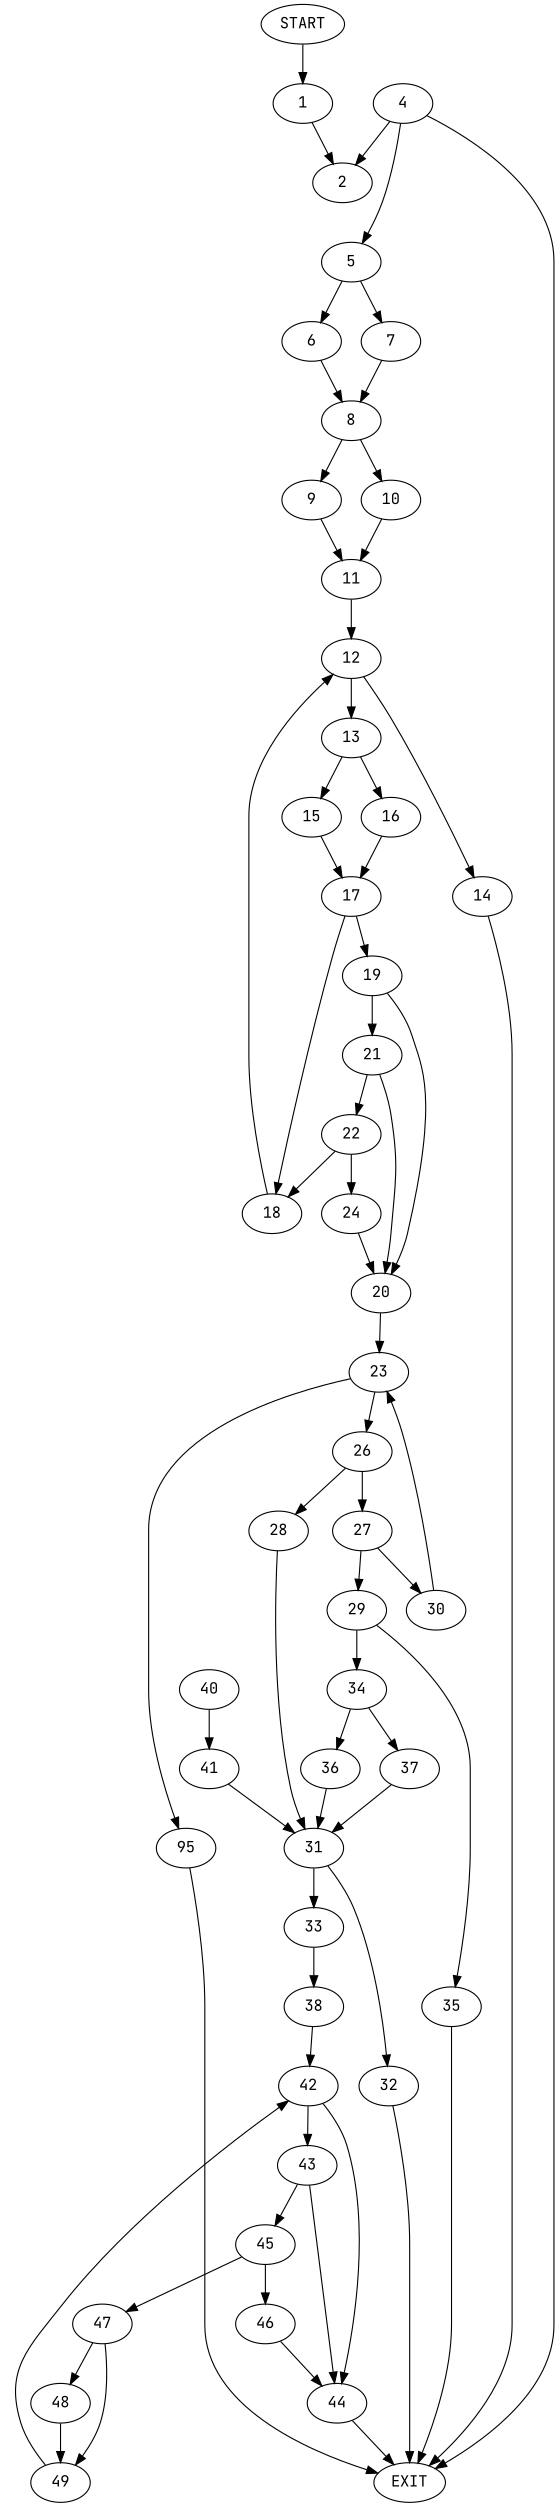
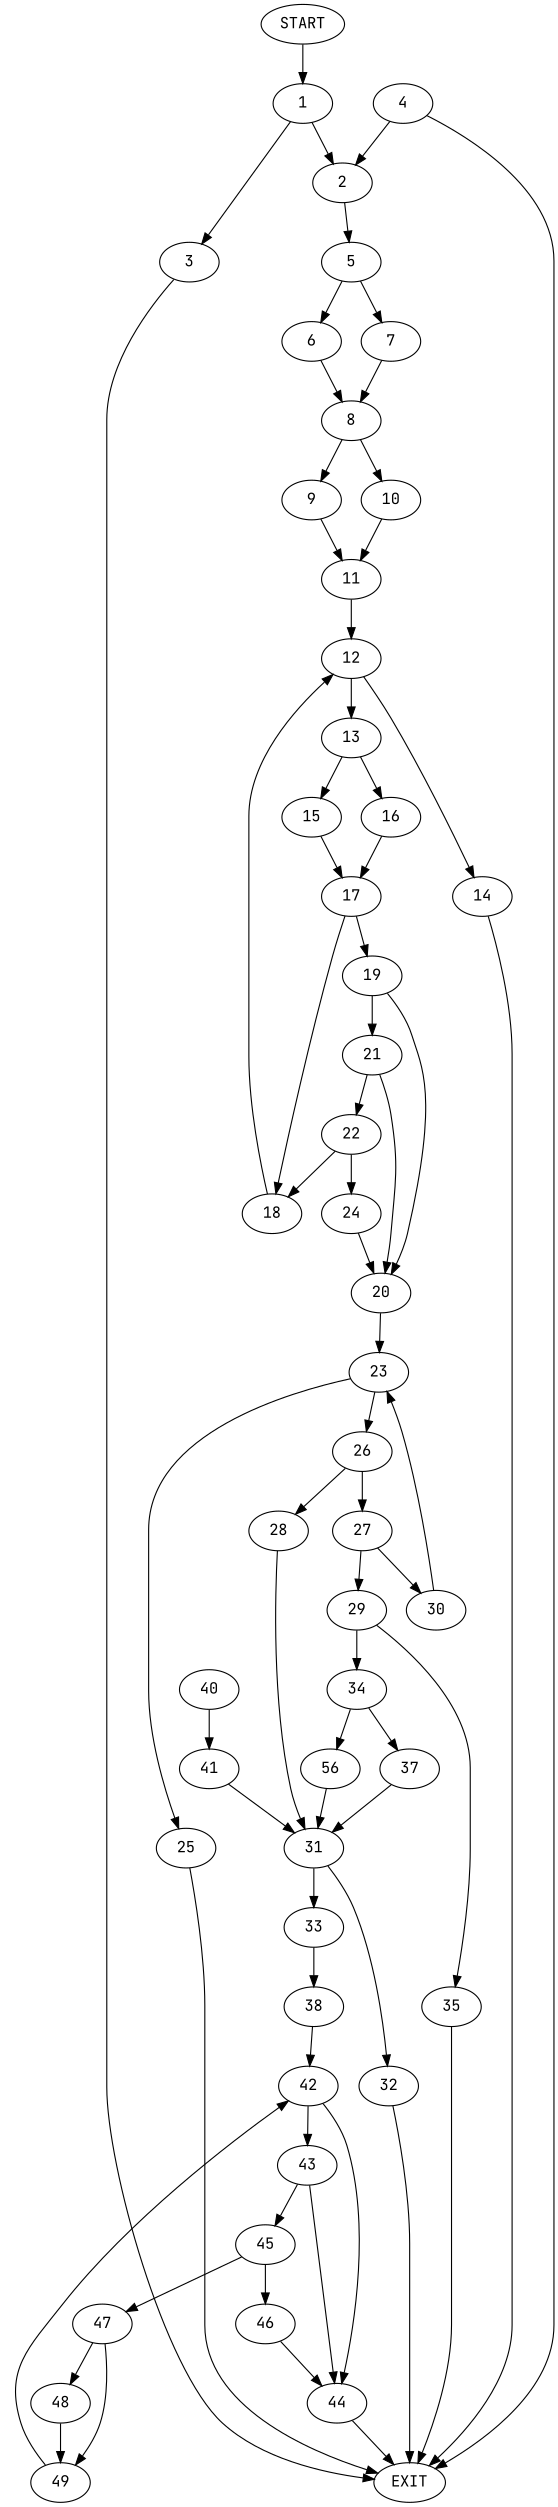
(389, 180) -> (346, 217)
none -> (189, 262)
(330, 1769) -> (330, 1769)
(186, 1848) -> (186, 1848)
